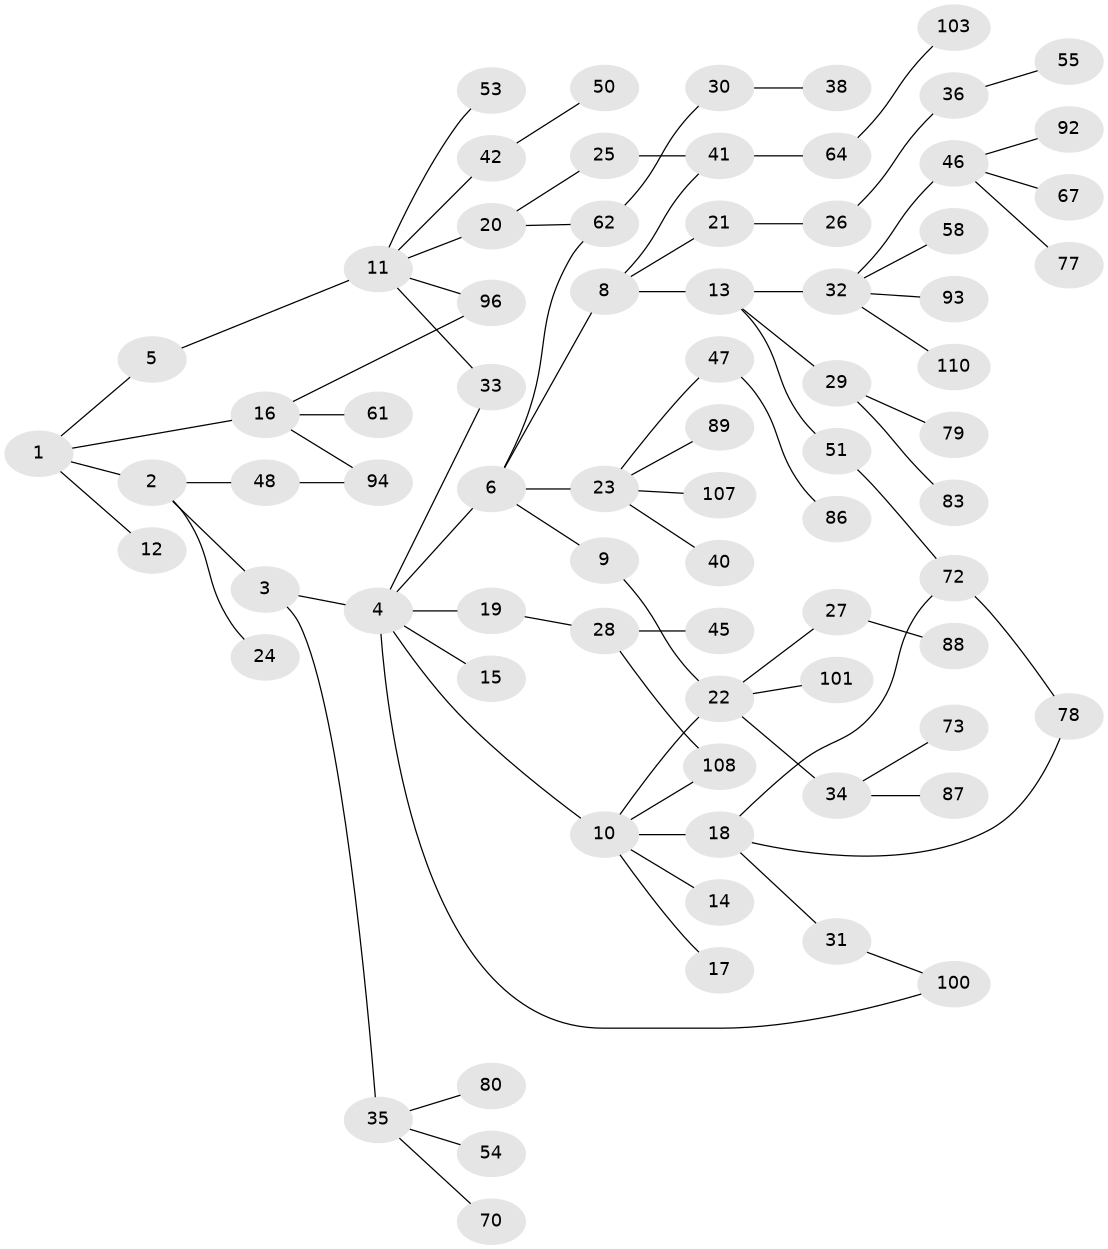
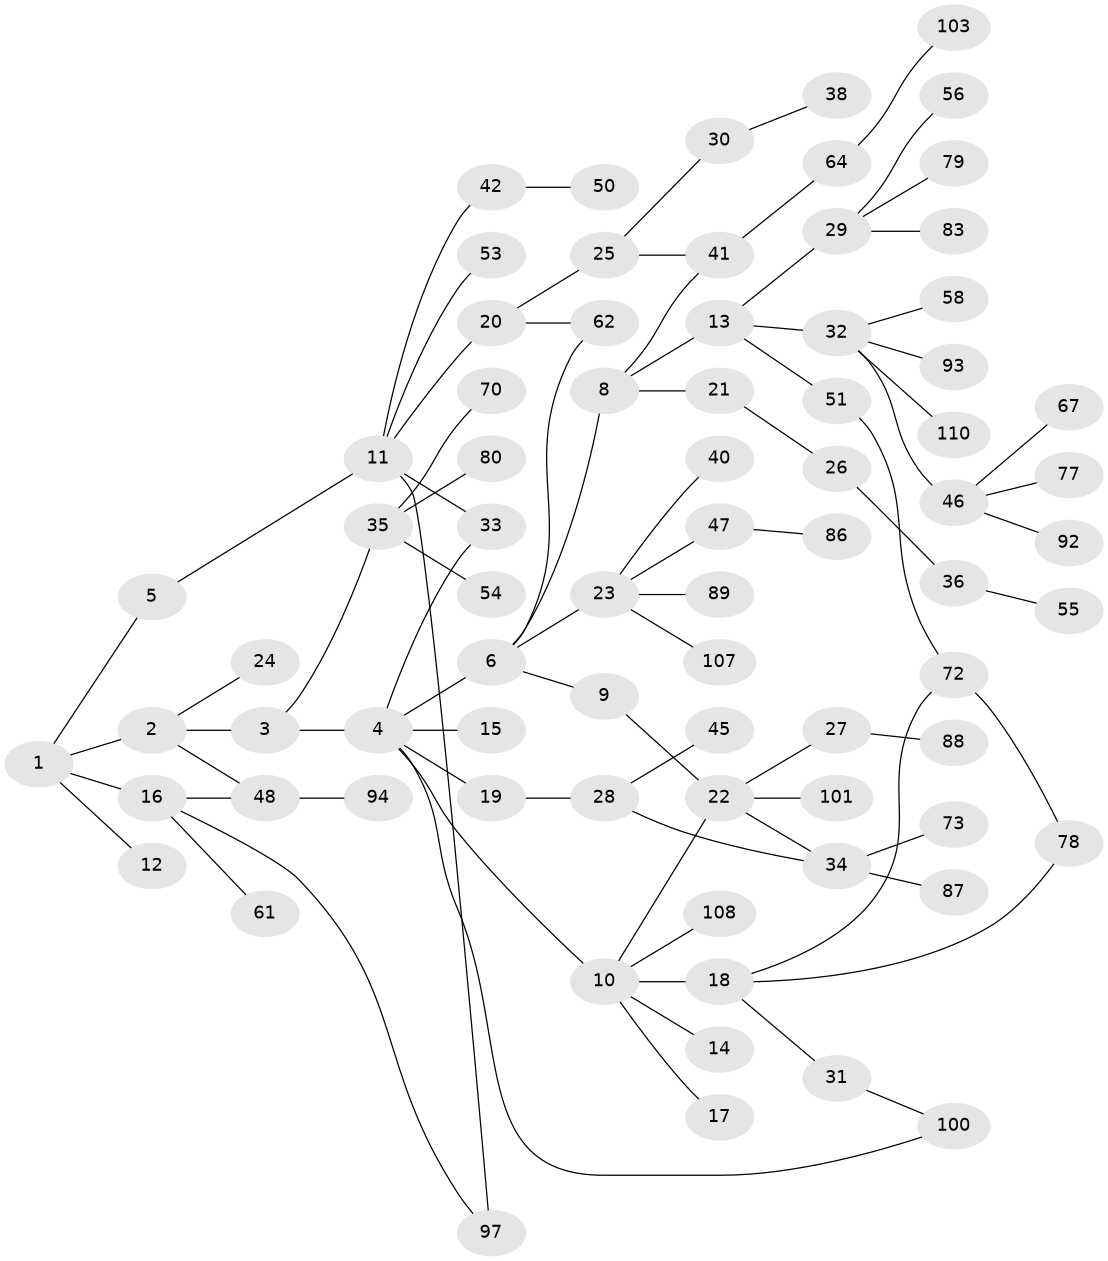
none -> (954, 96)
(666, 147) -> (662, 198)
(491, 303) -> (491, 1233)
(322, 449) -> (209, 798)
(657, 701) -> (716, 842)
